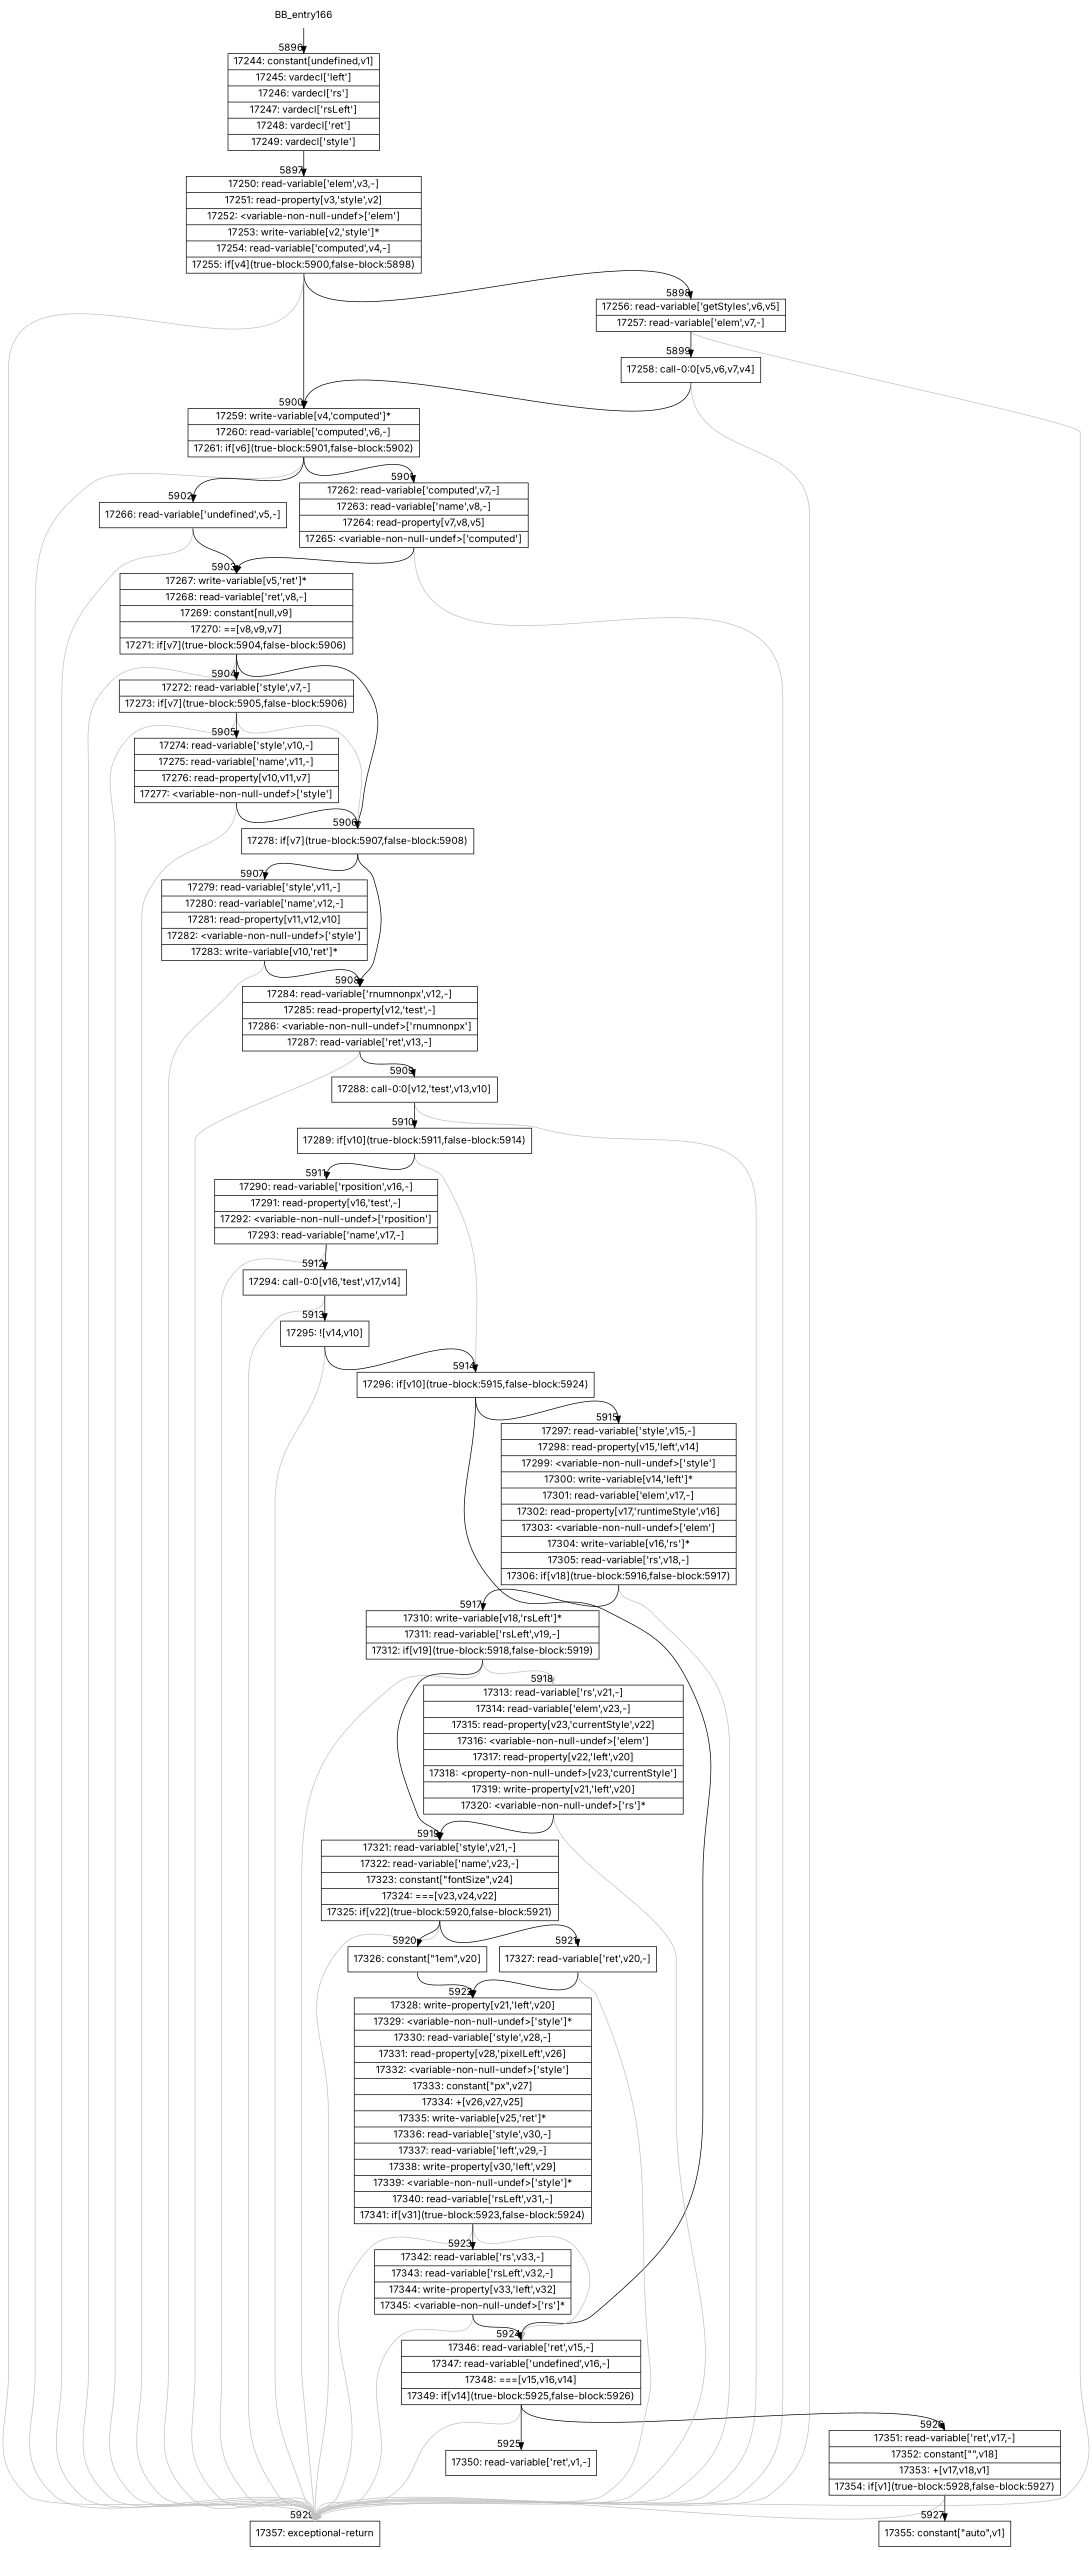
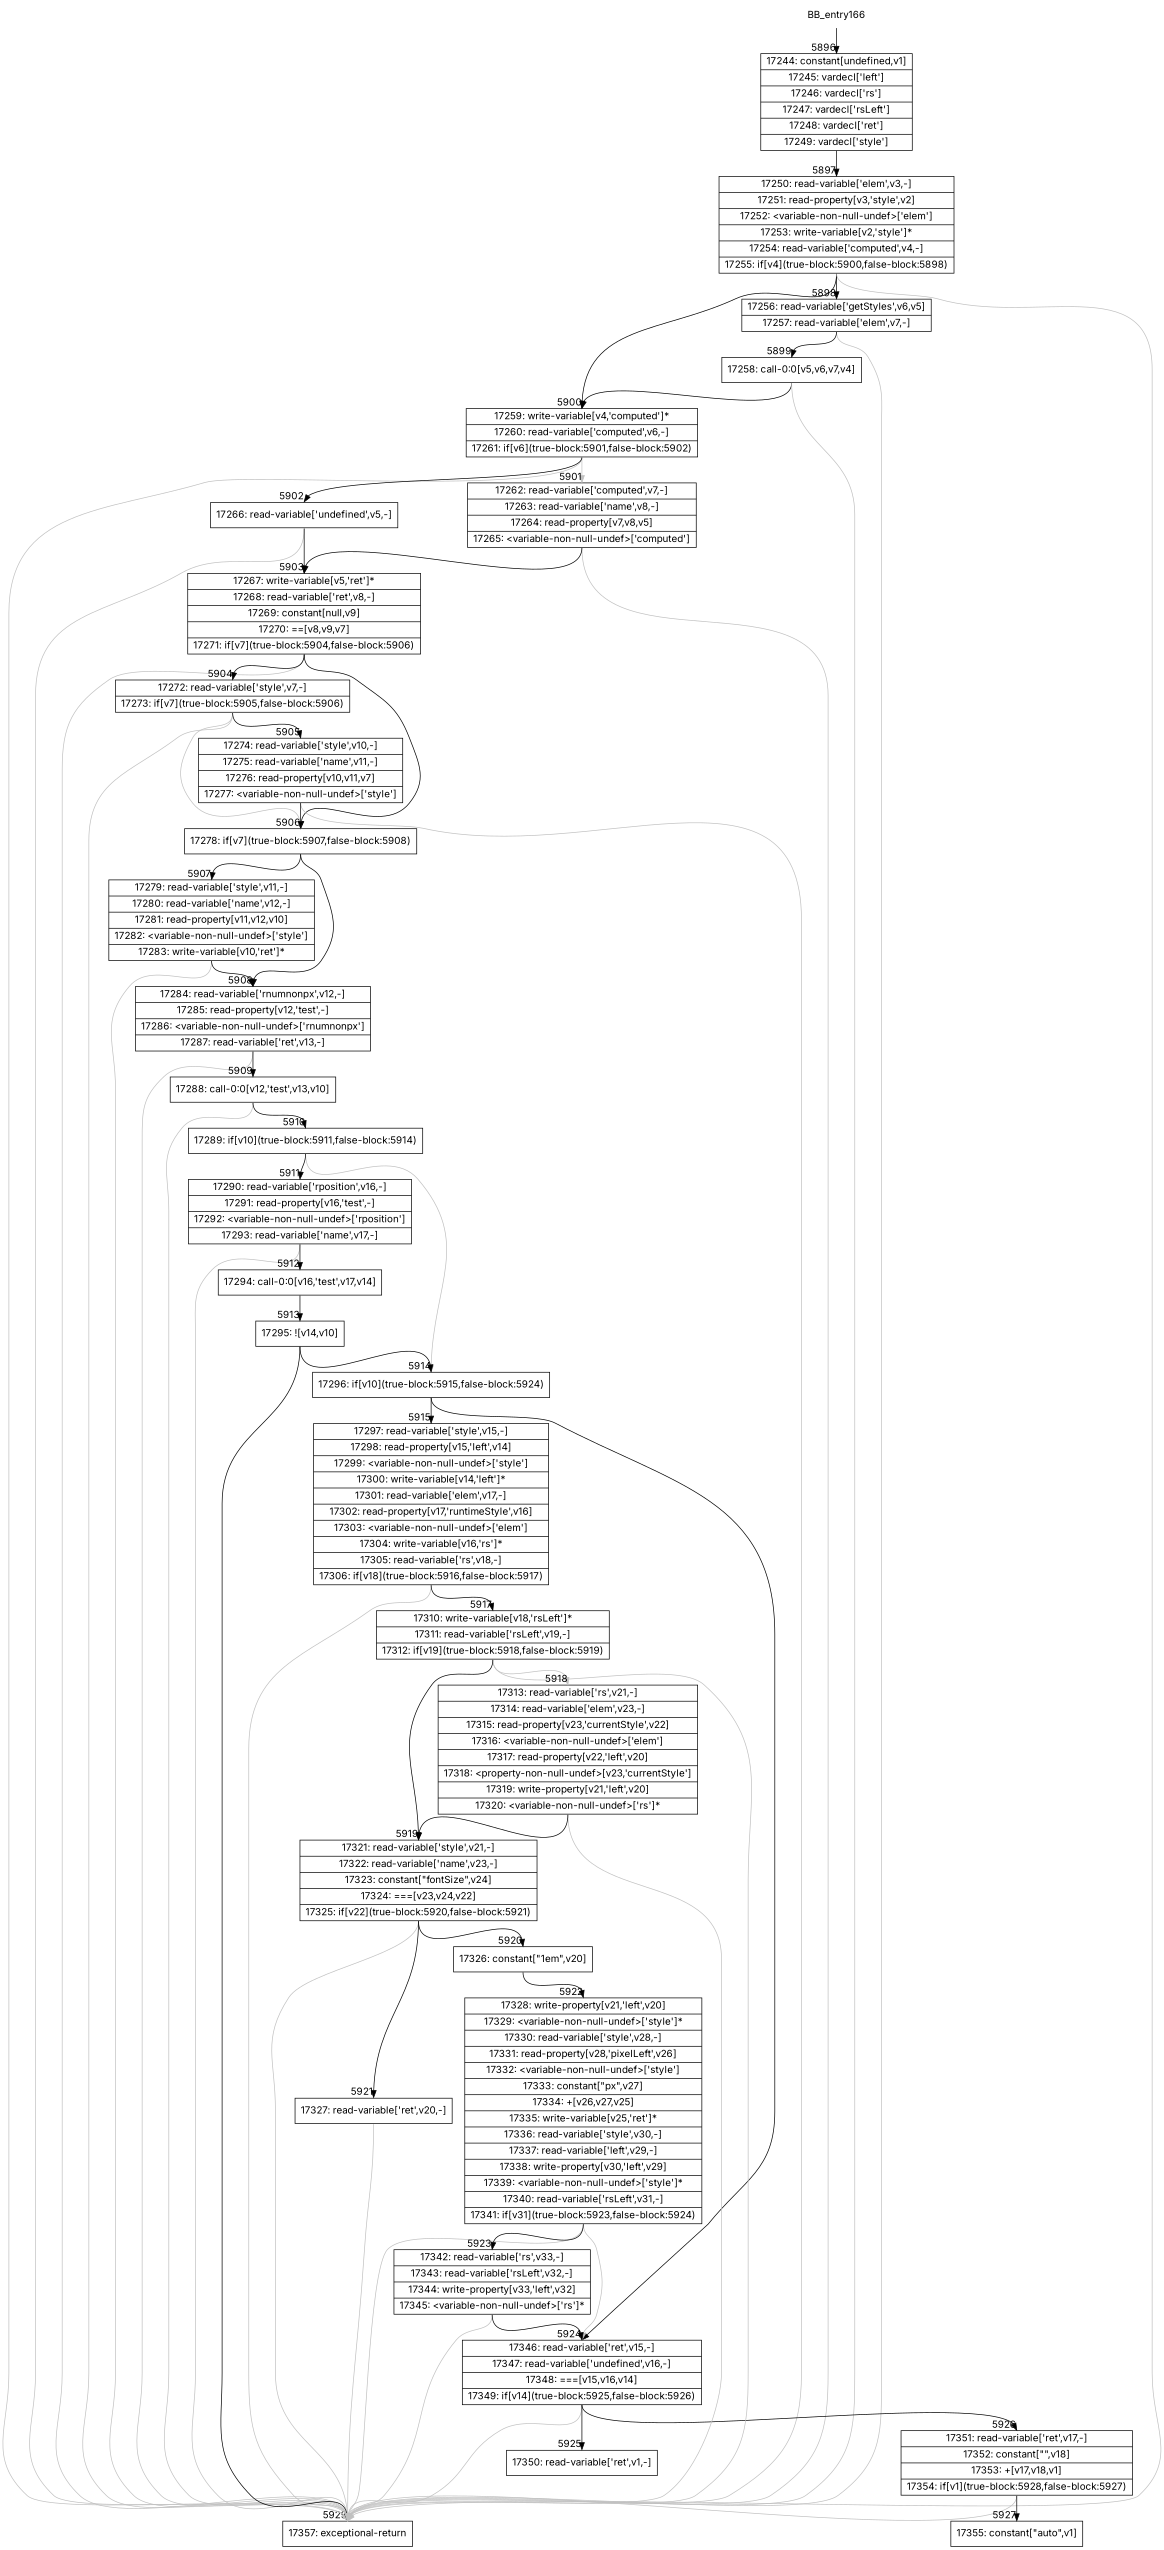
(355, 471) -> (582, 466)
(248, 1897) -> none
(275, 1929) -> (222, 1966)
(529, 1986) -> none
